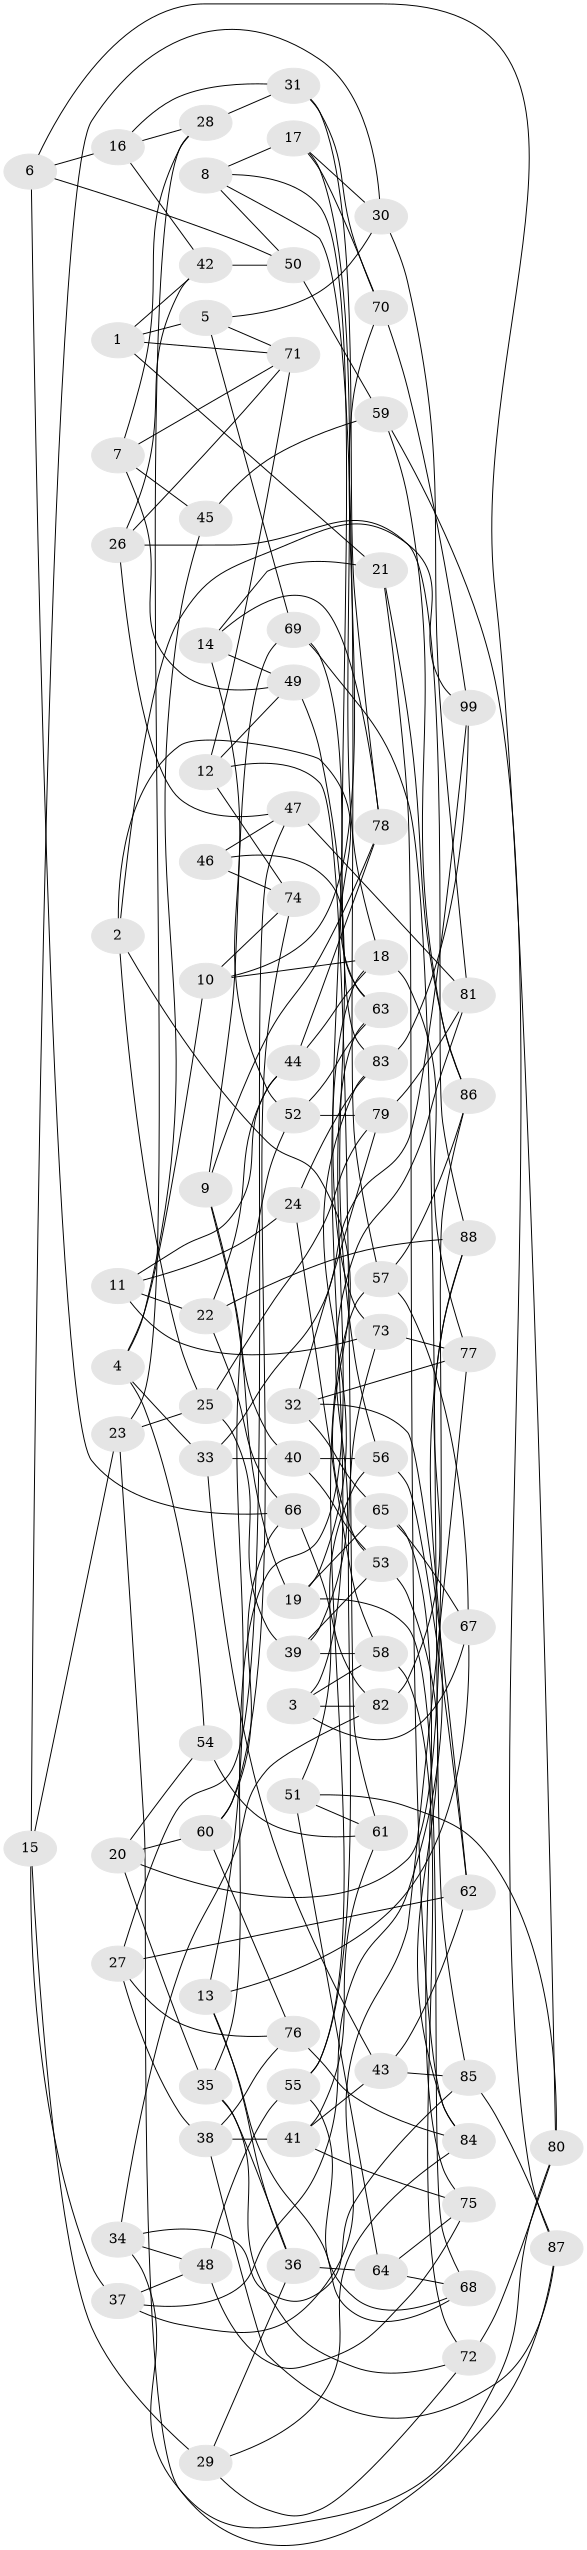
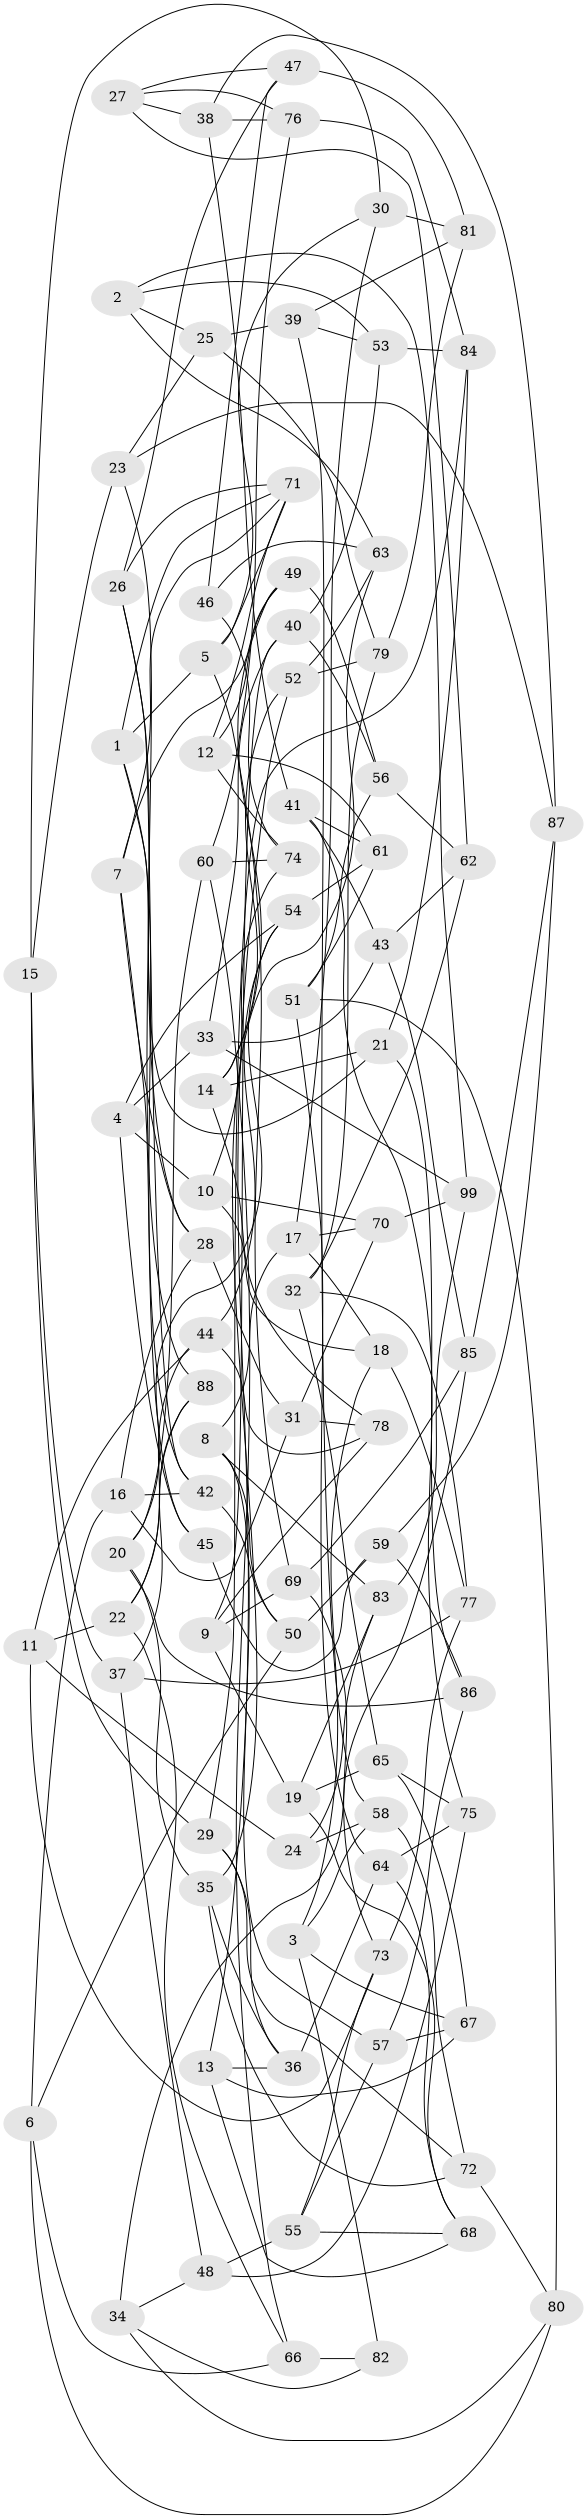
(329, 1019) -> (250, 1123)
(437, 1476) -> none
